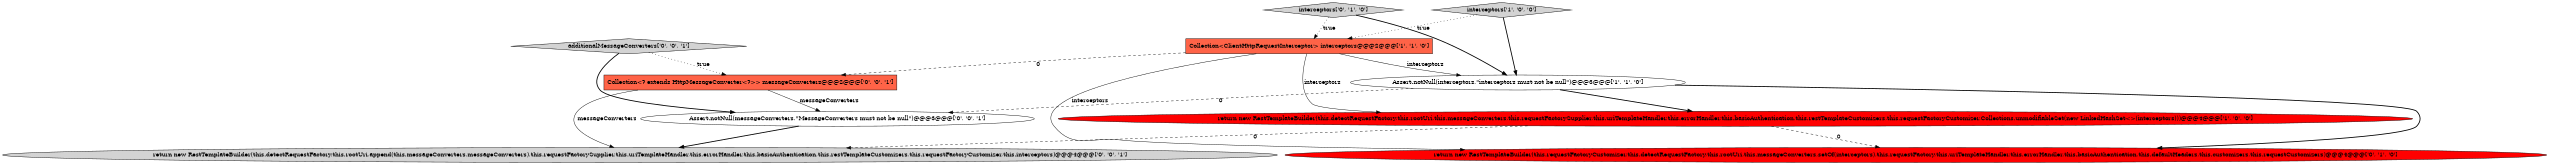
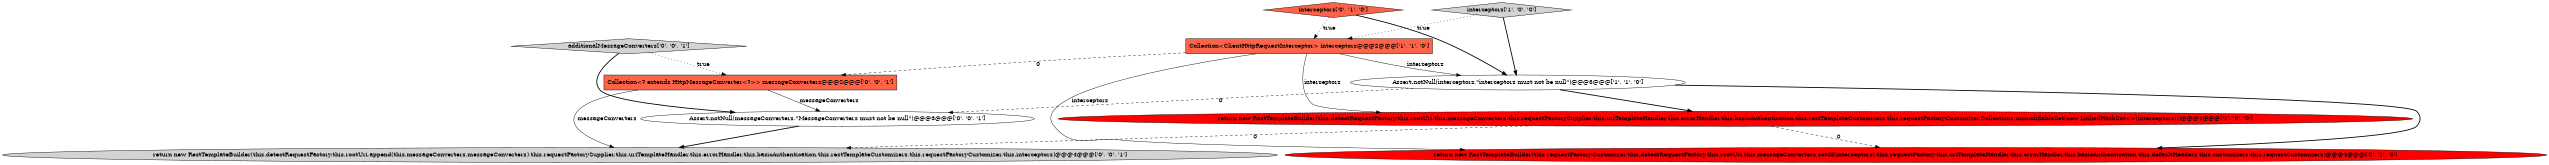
(1333, 10) -> (1333, 10)
